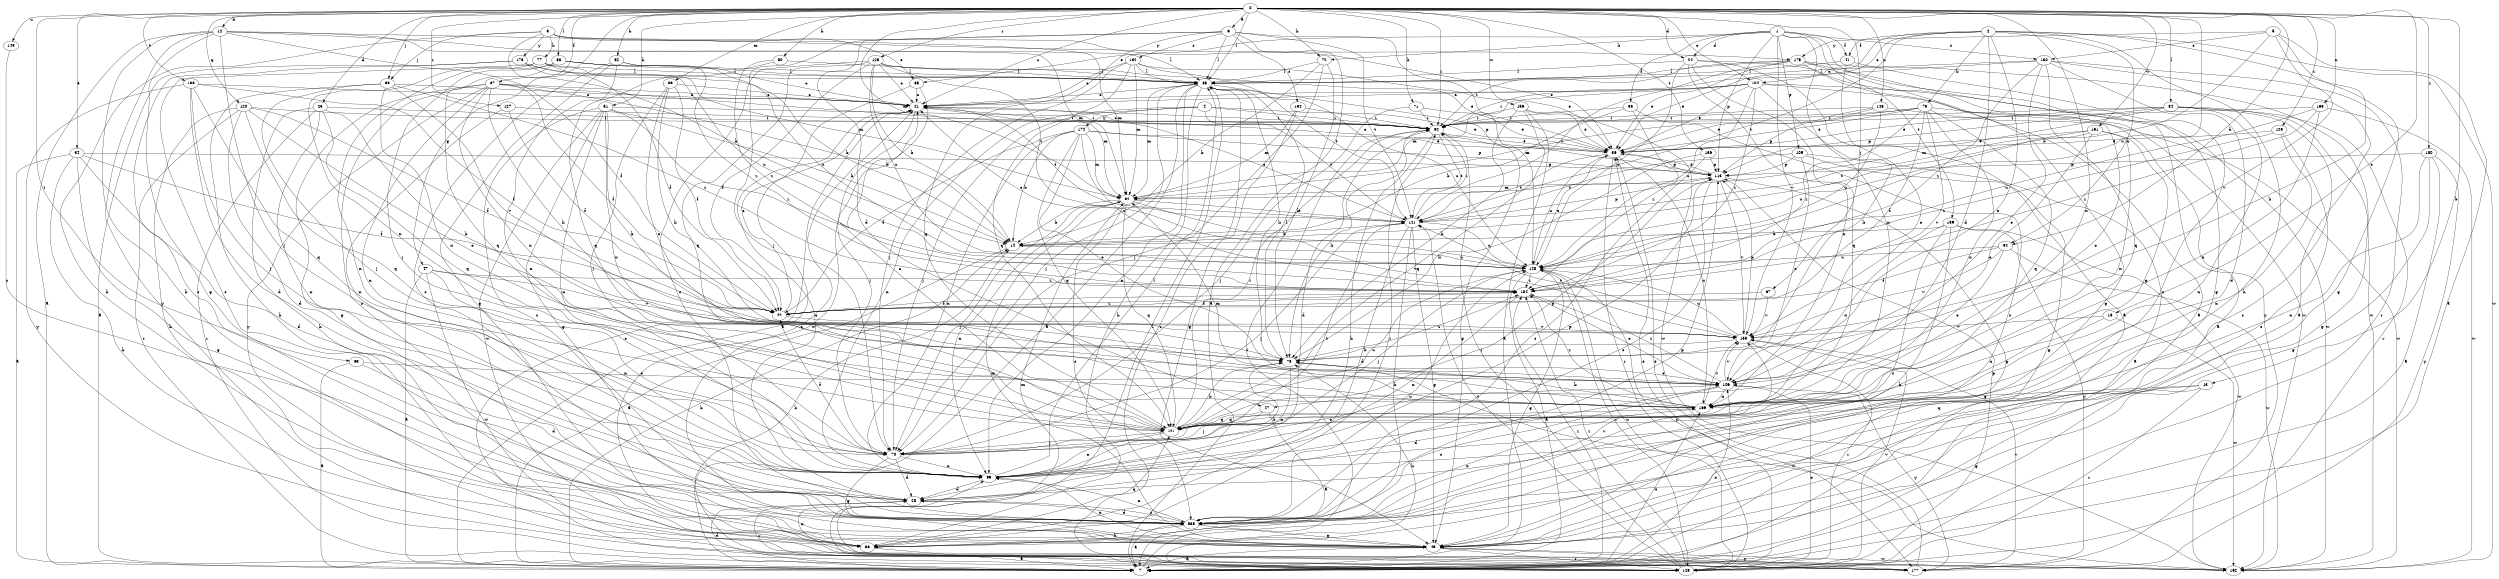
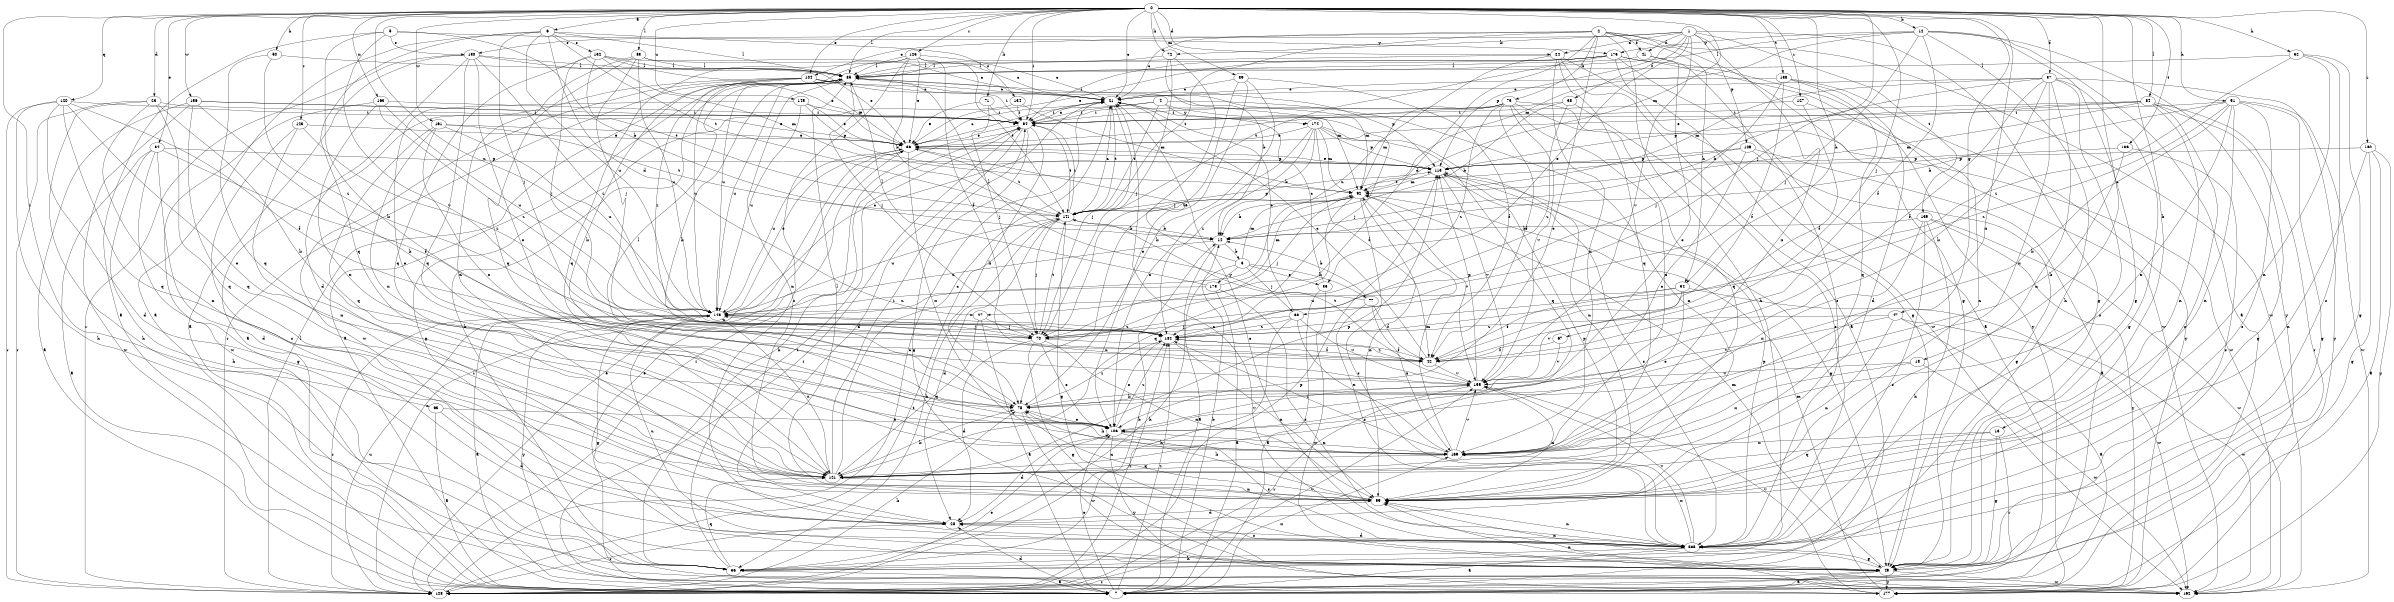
(11, 46) -> none
(720, 135) -> (1232, 250)
(1985, 397) -> (1759, 443)
(1034, 443) -> none
none -> (1531, 459)
